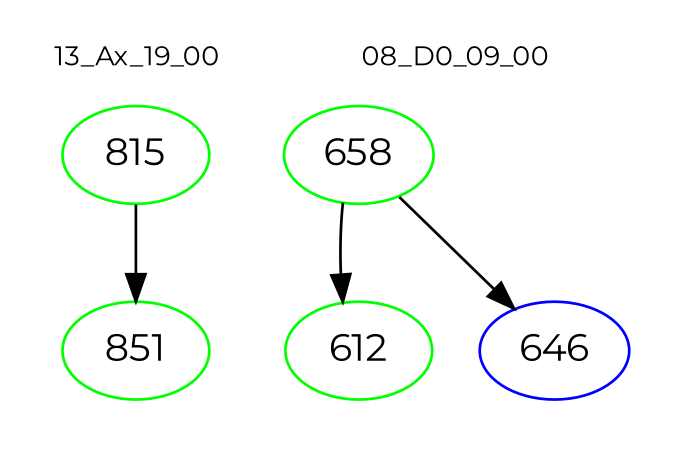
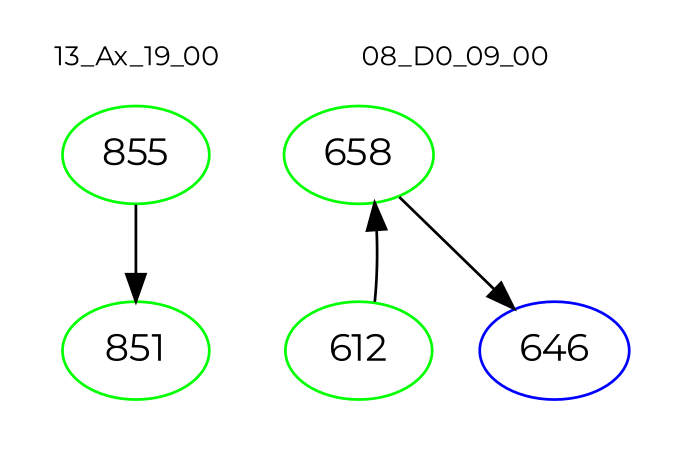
(136, 155) -> (136, 155)
(341, 239) -> (377, 266)
